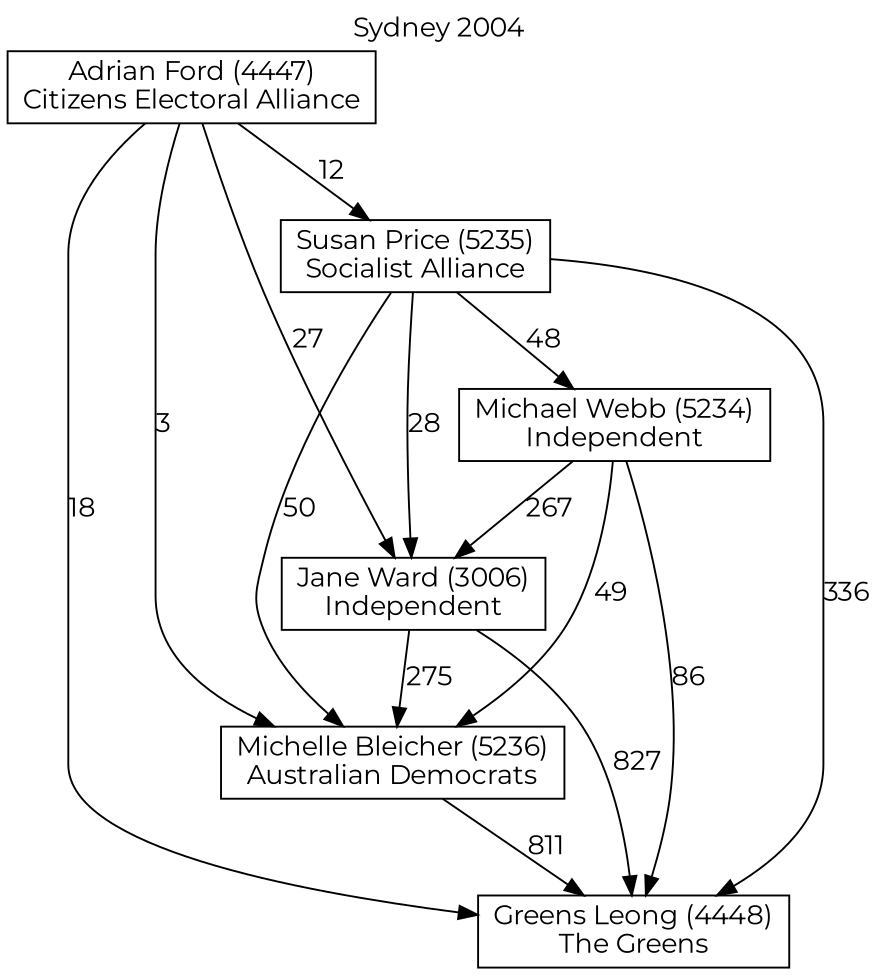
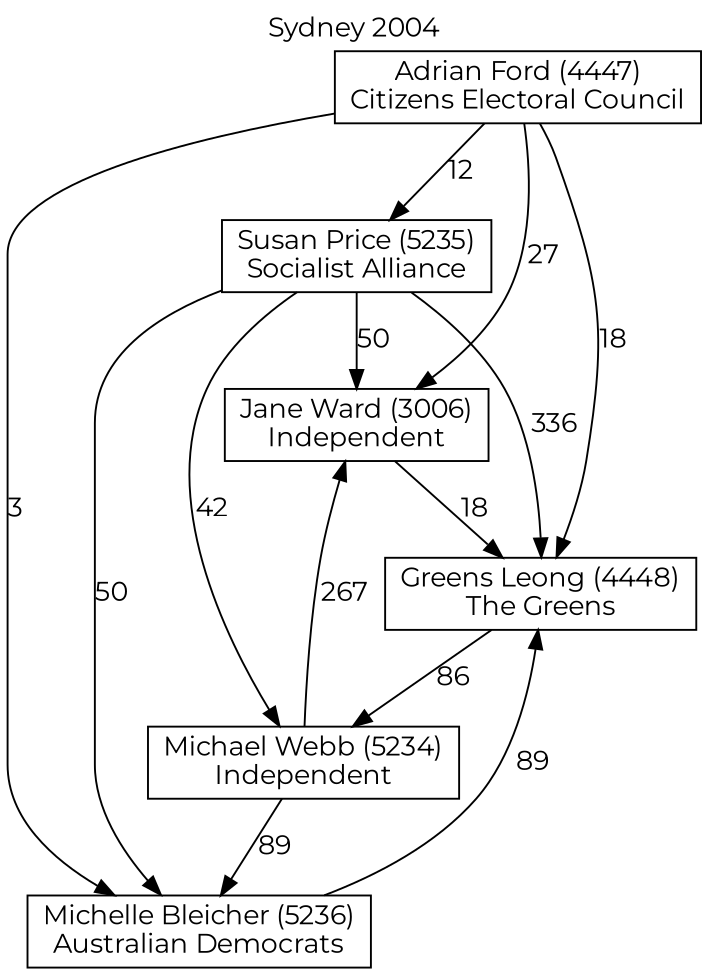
(192, 87) -> (518, 87)
(544, 341) -> (212, 509)
(425, 425) -> (374, 341)
(611, 594) -> (275, 847)
(670, 668) -> (430, 673)
(404, 669) -> none
(637, 763) -> (475, 509)
(546, 847) -> (533, 763)
